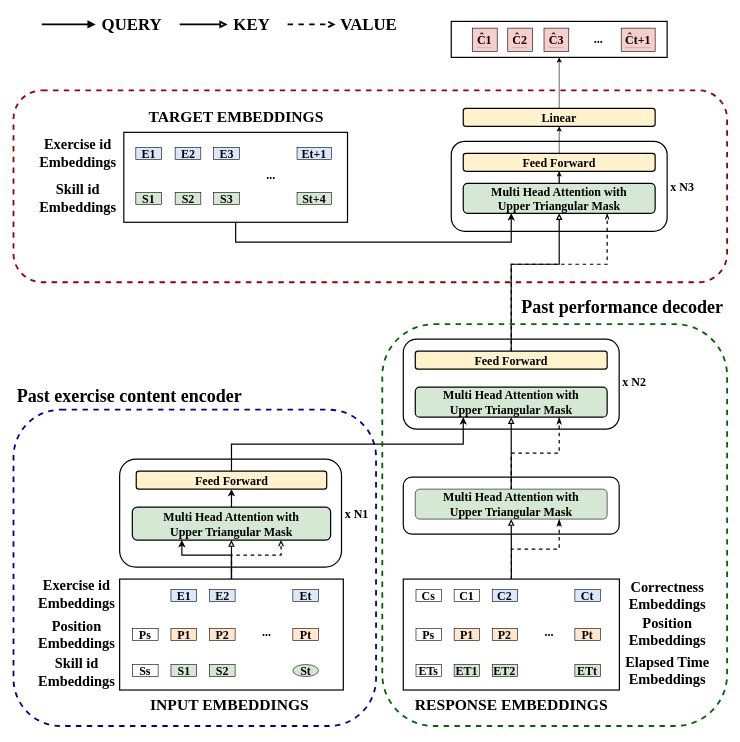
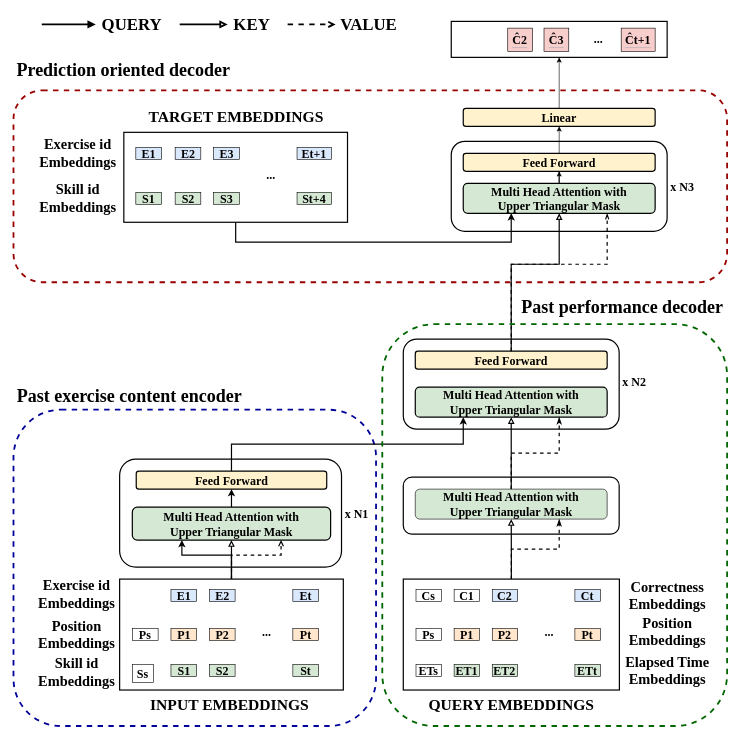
(485, 40) -> none
none -> (124, 69)
(145, 671) -> (143, 674)
(306, 671) -> (306, 671)
(512, 705) -> (512, 705)
